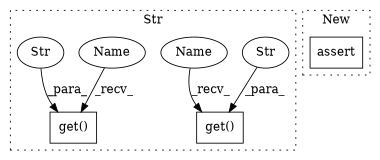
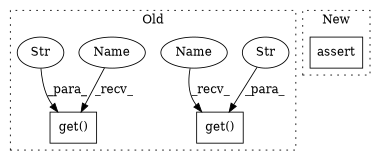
(153, 20) -> (153, 20)
